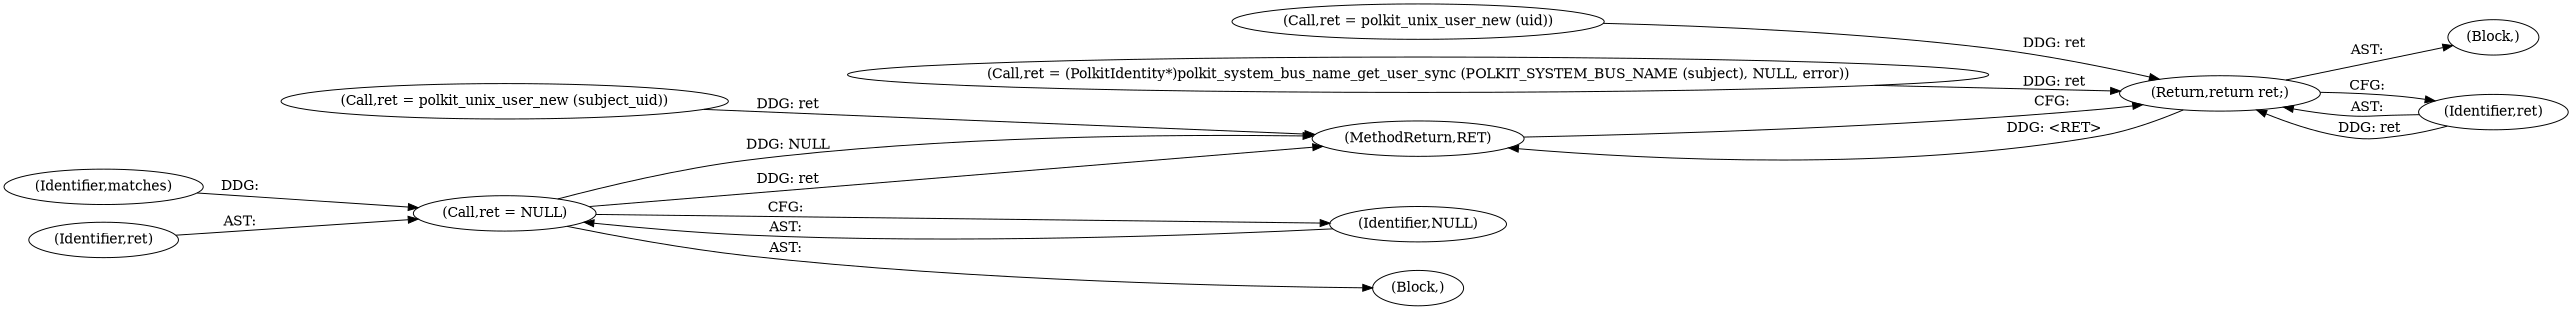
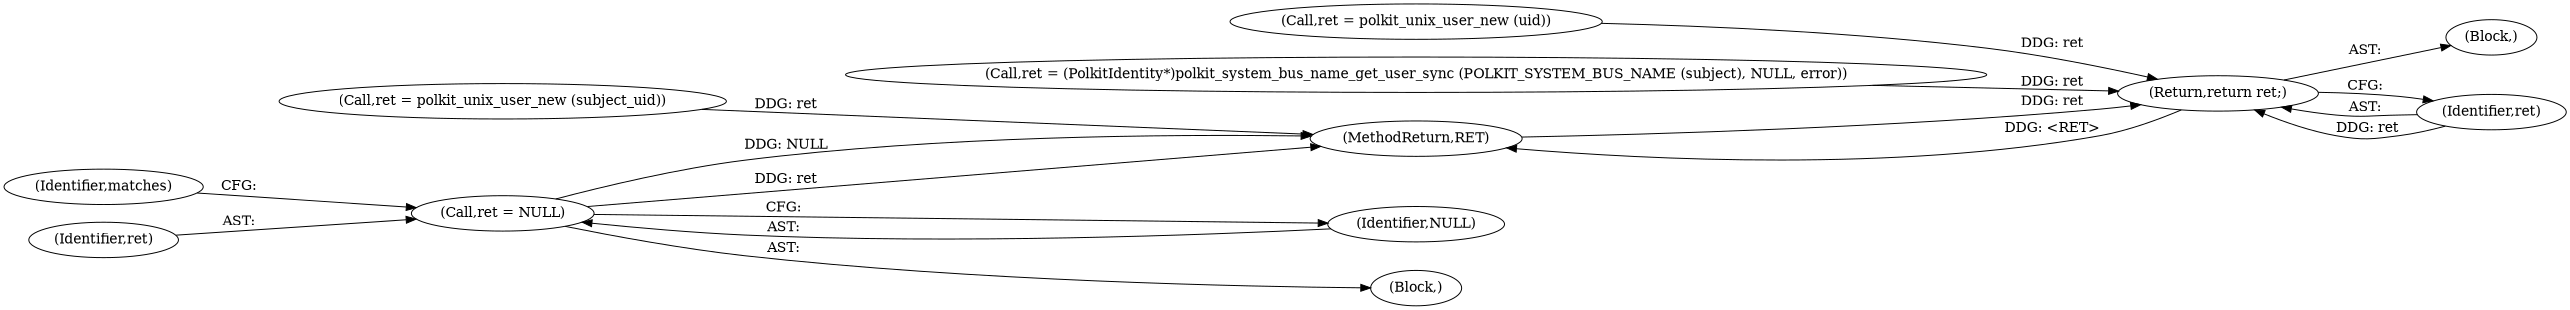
(2054, 102) -> (2052, 102)
(242, 186) -> (241, 186)
